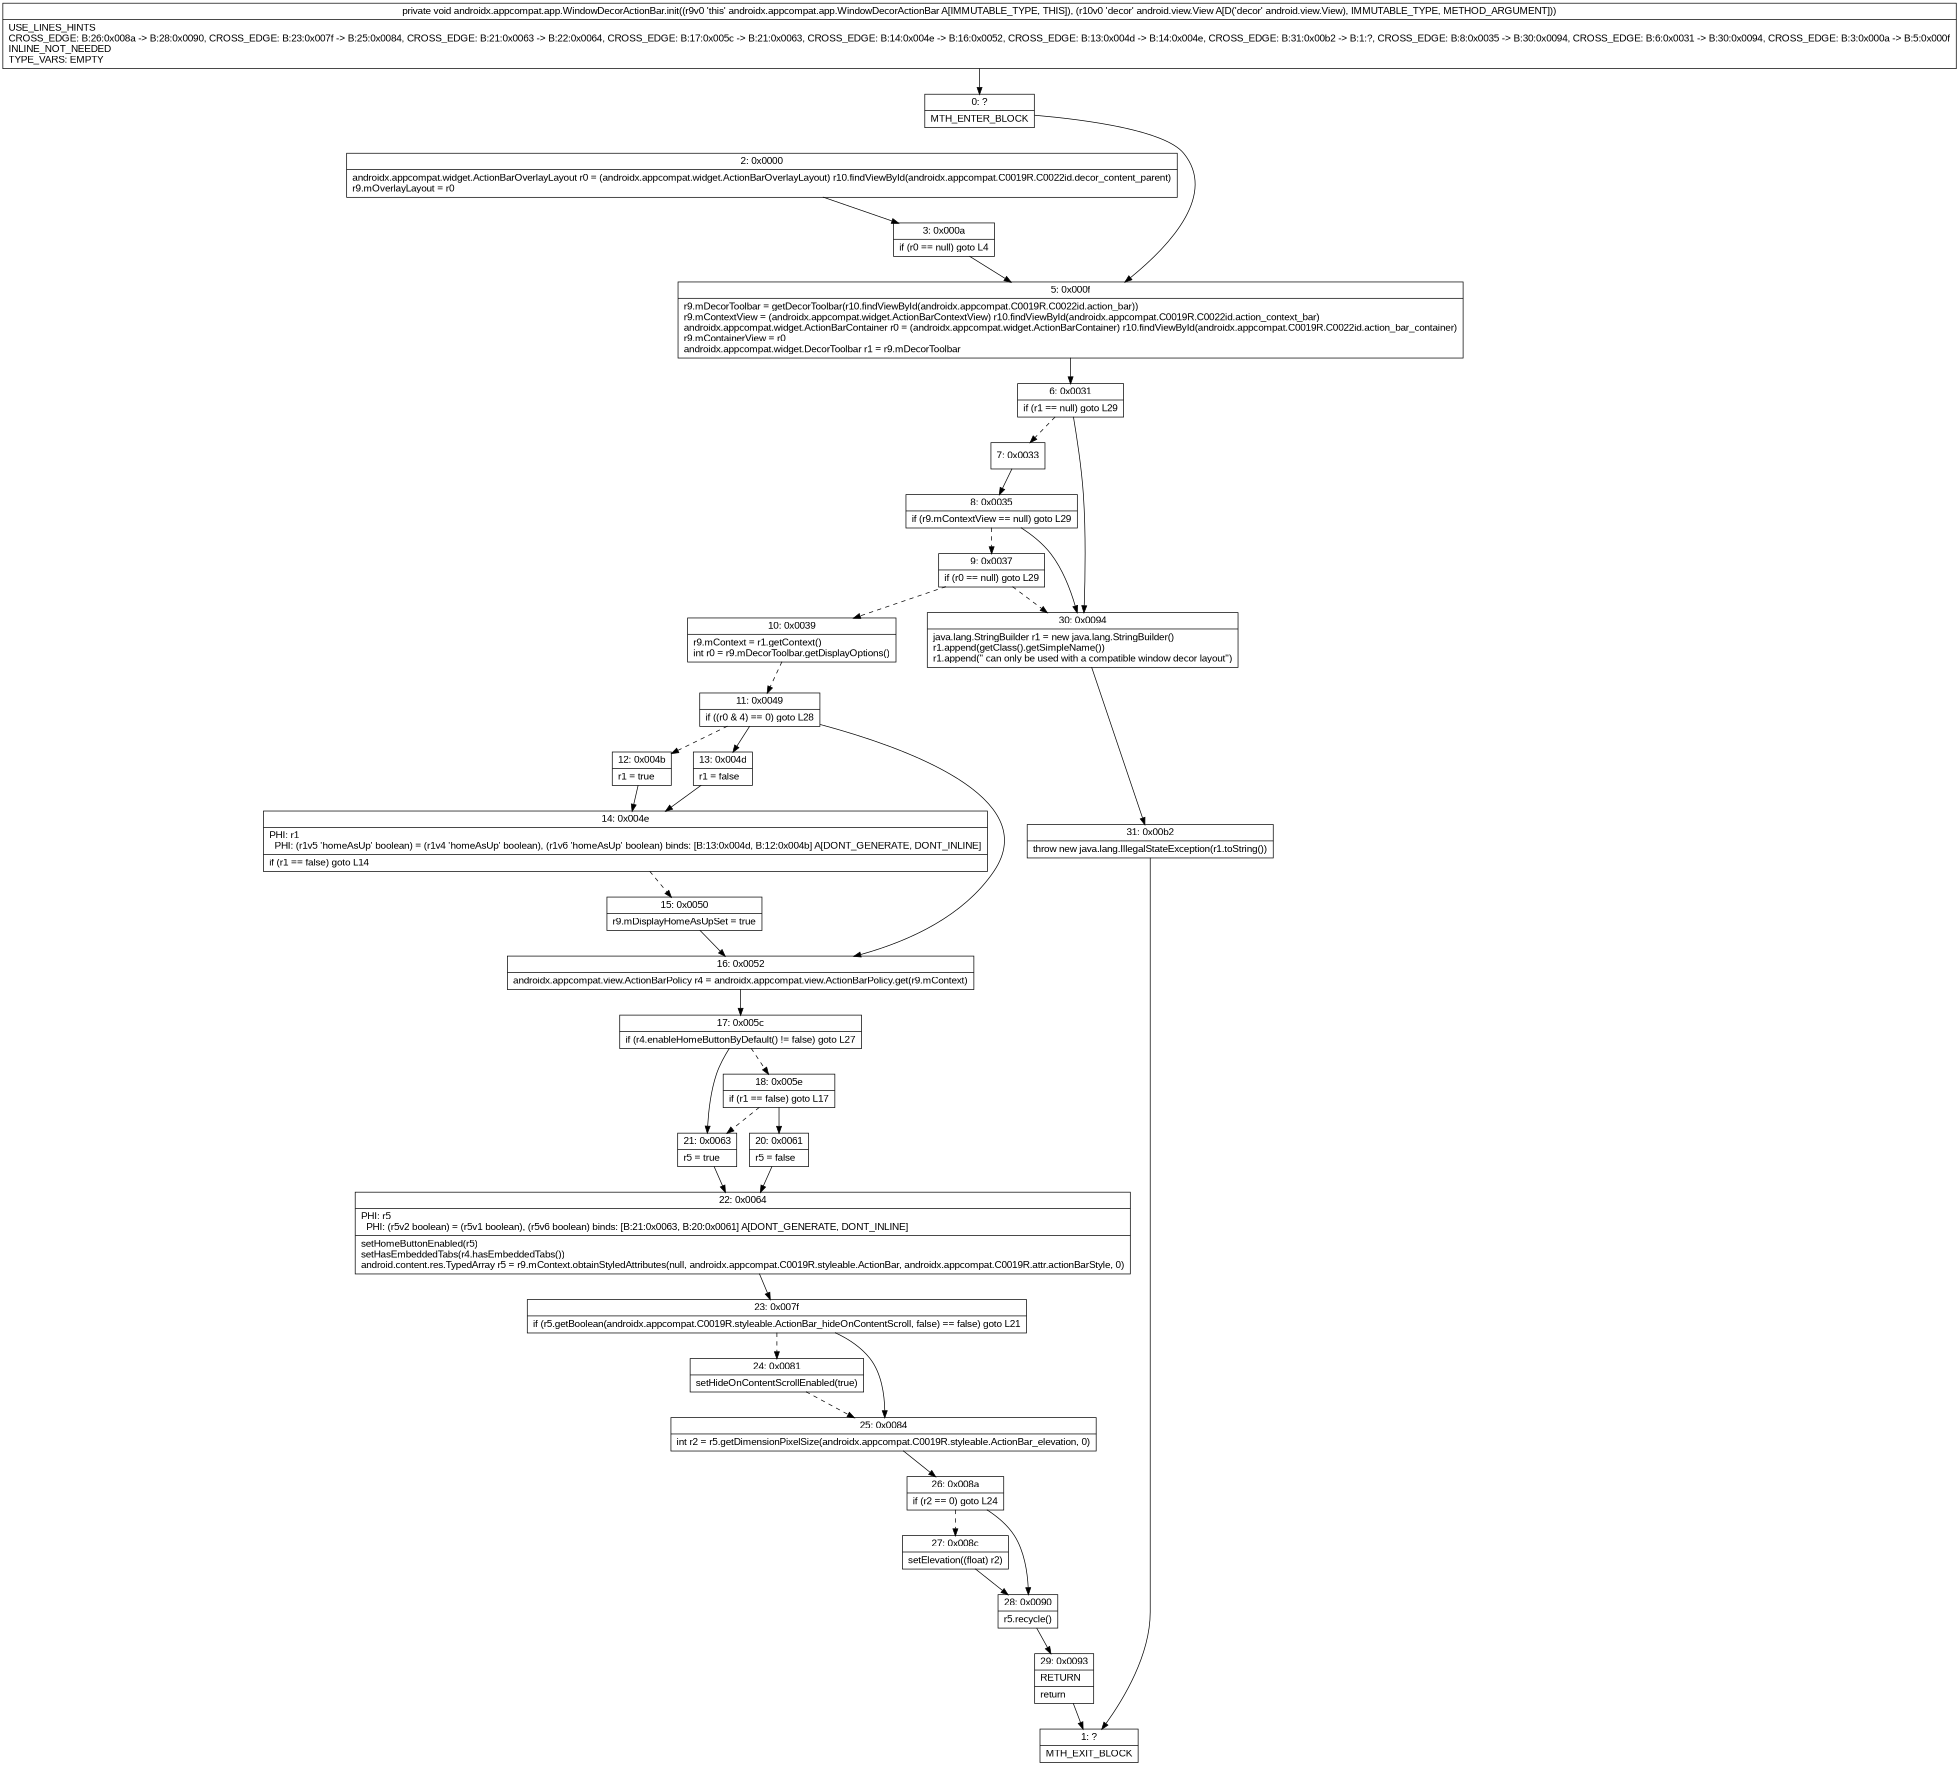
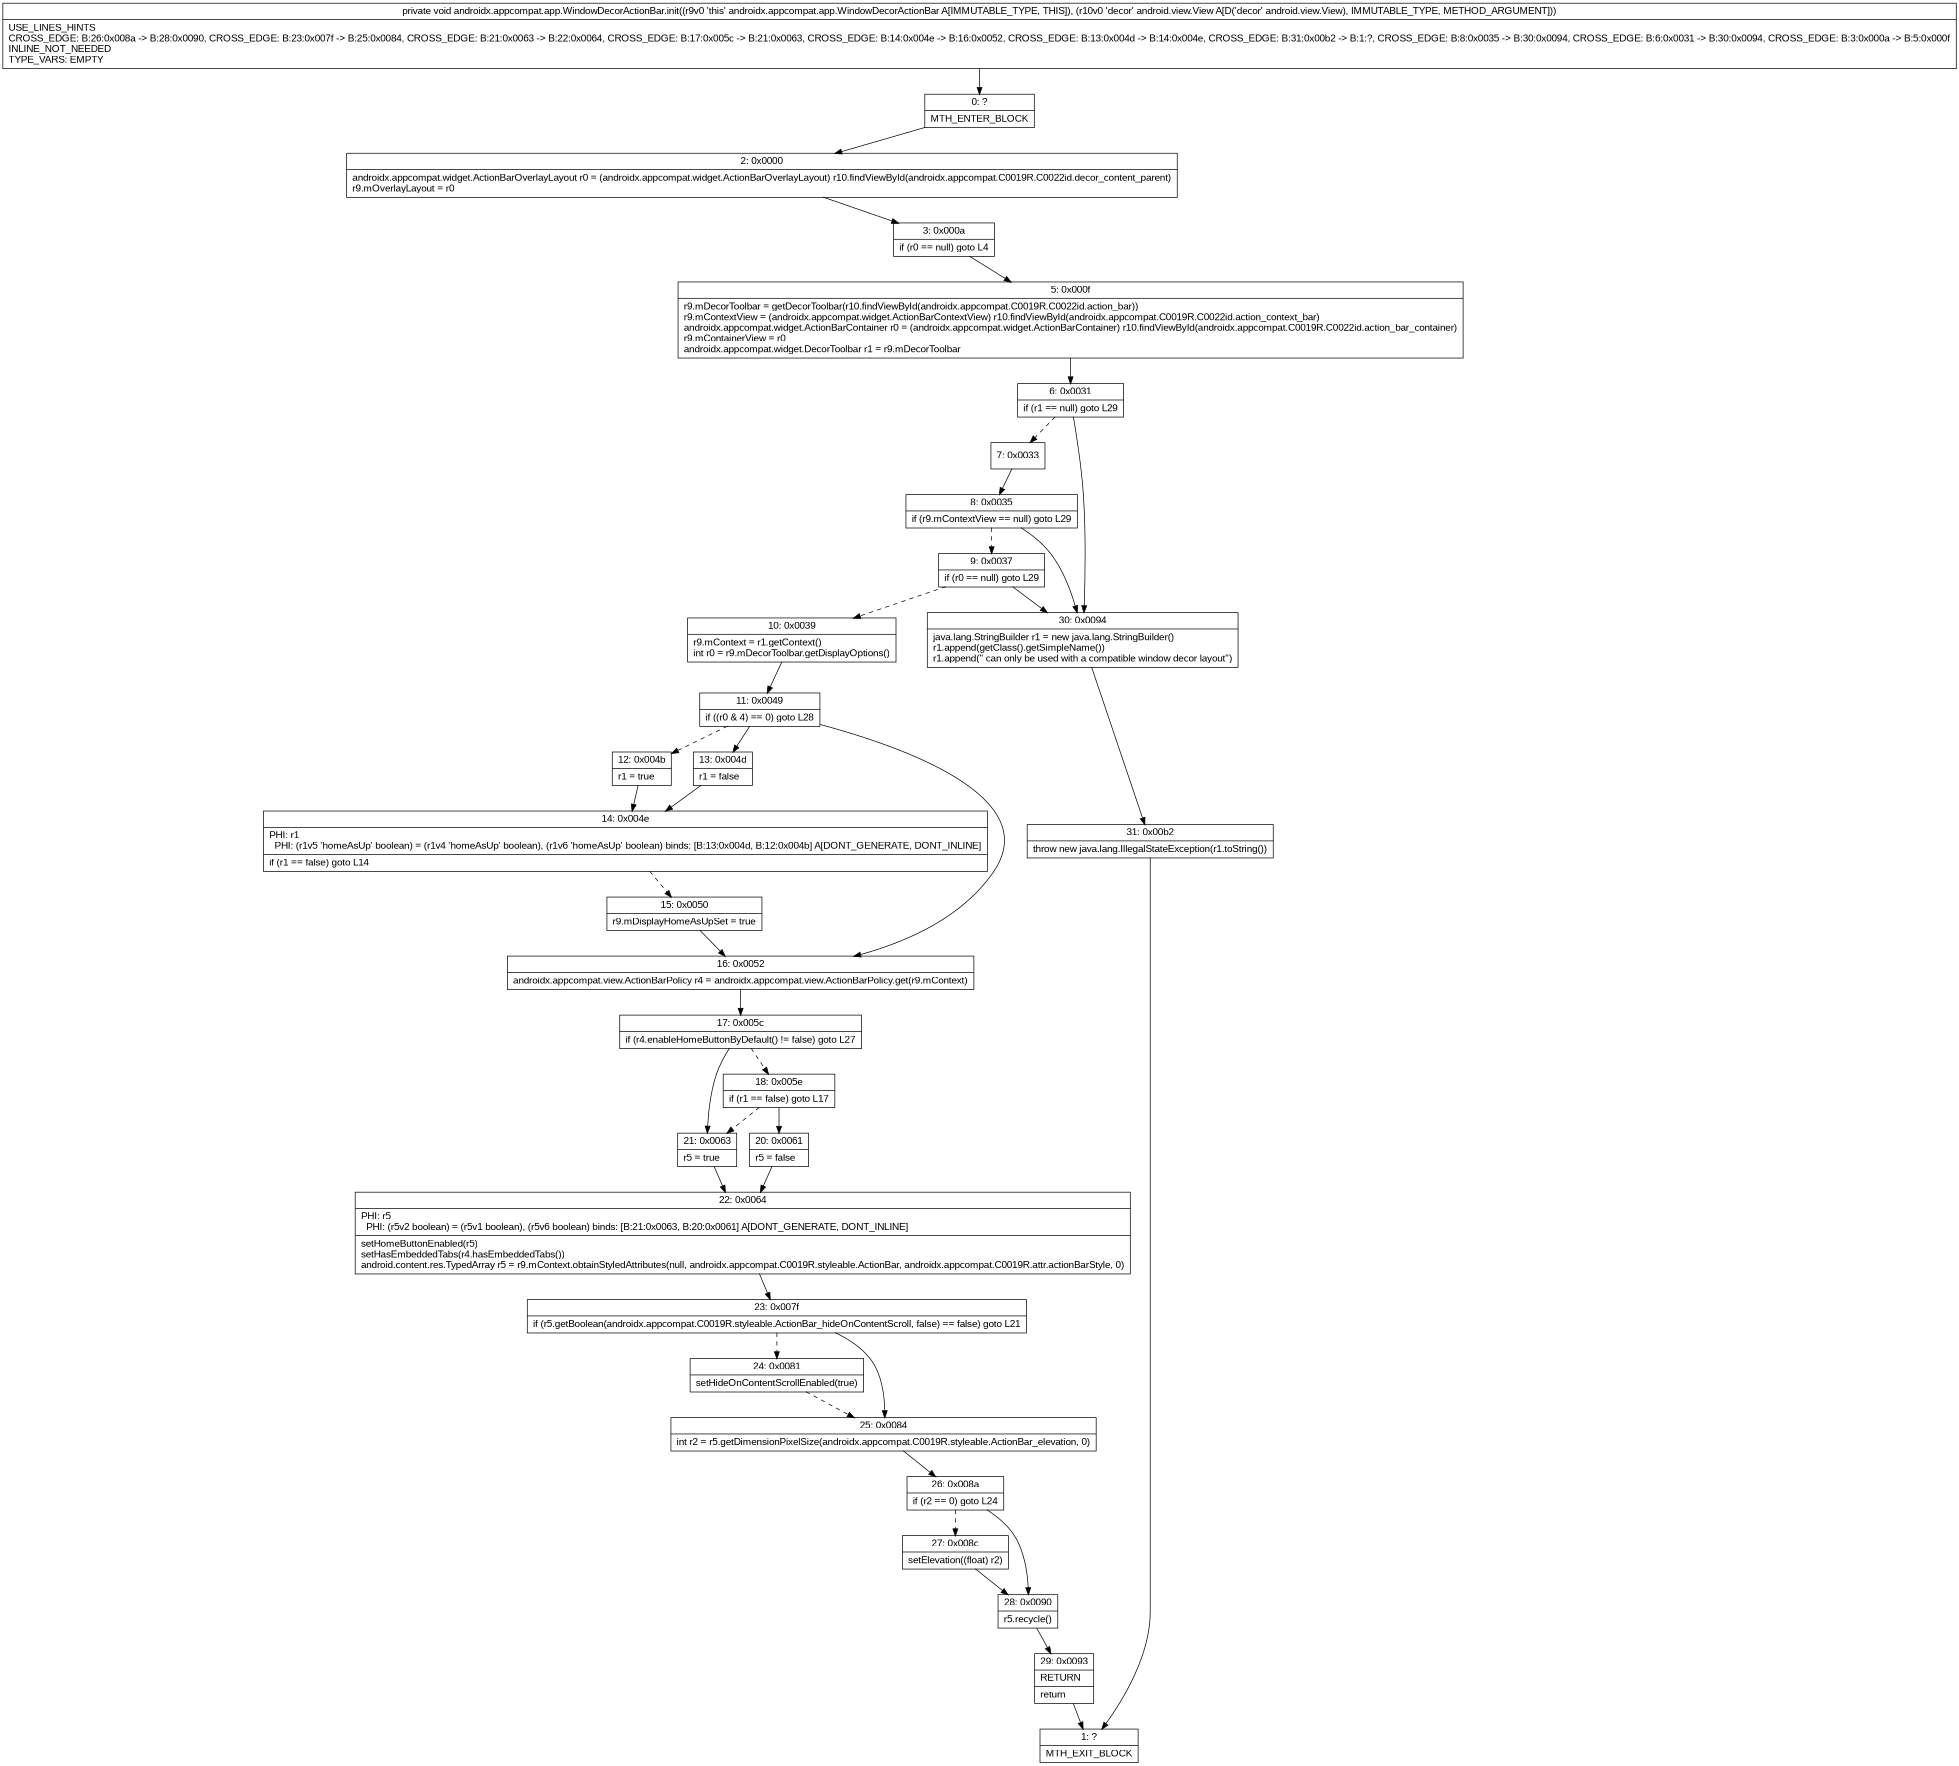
(1181, 151) -> (883, 139)
(1027, 598) -> (1027, 598)
(776, 674) -> (776, 674)
